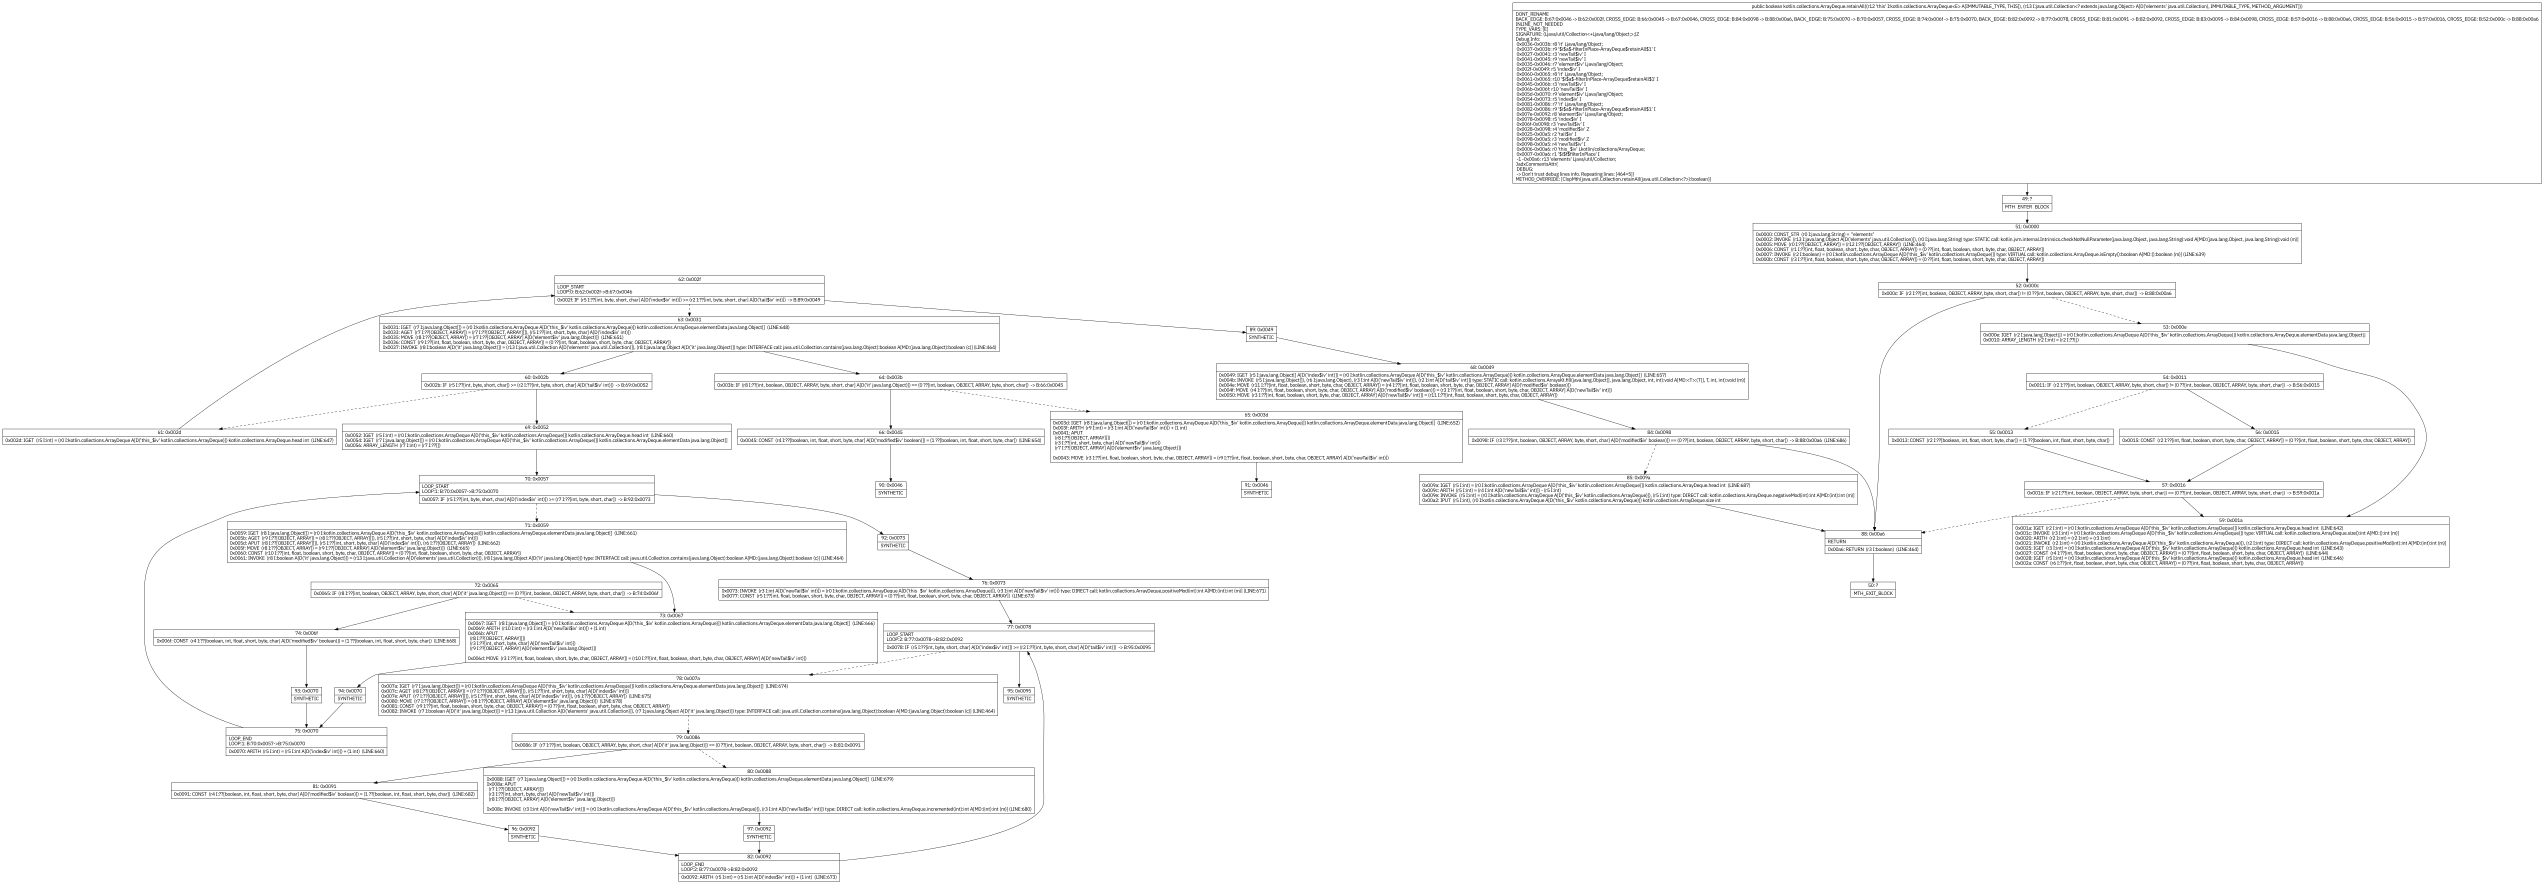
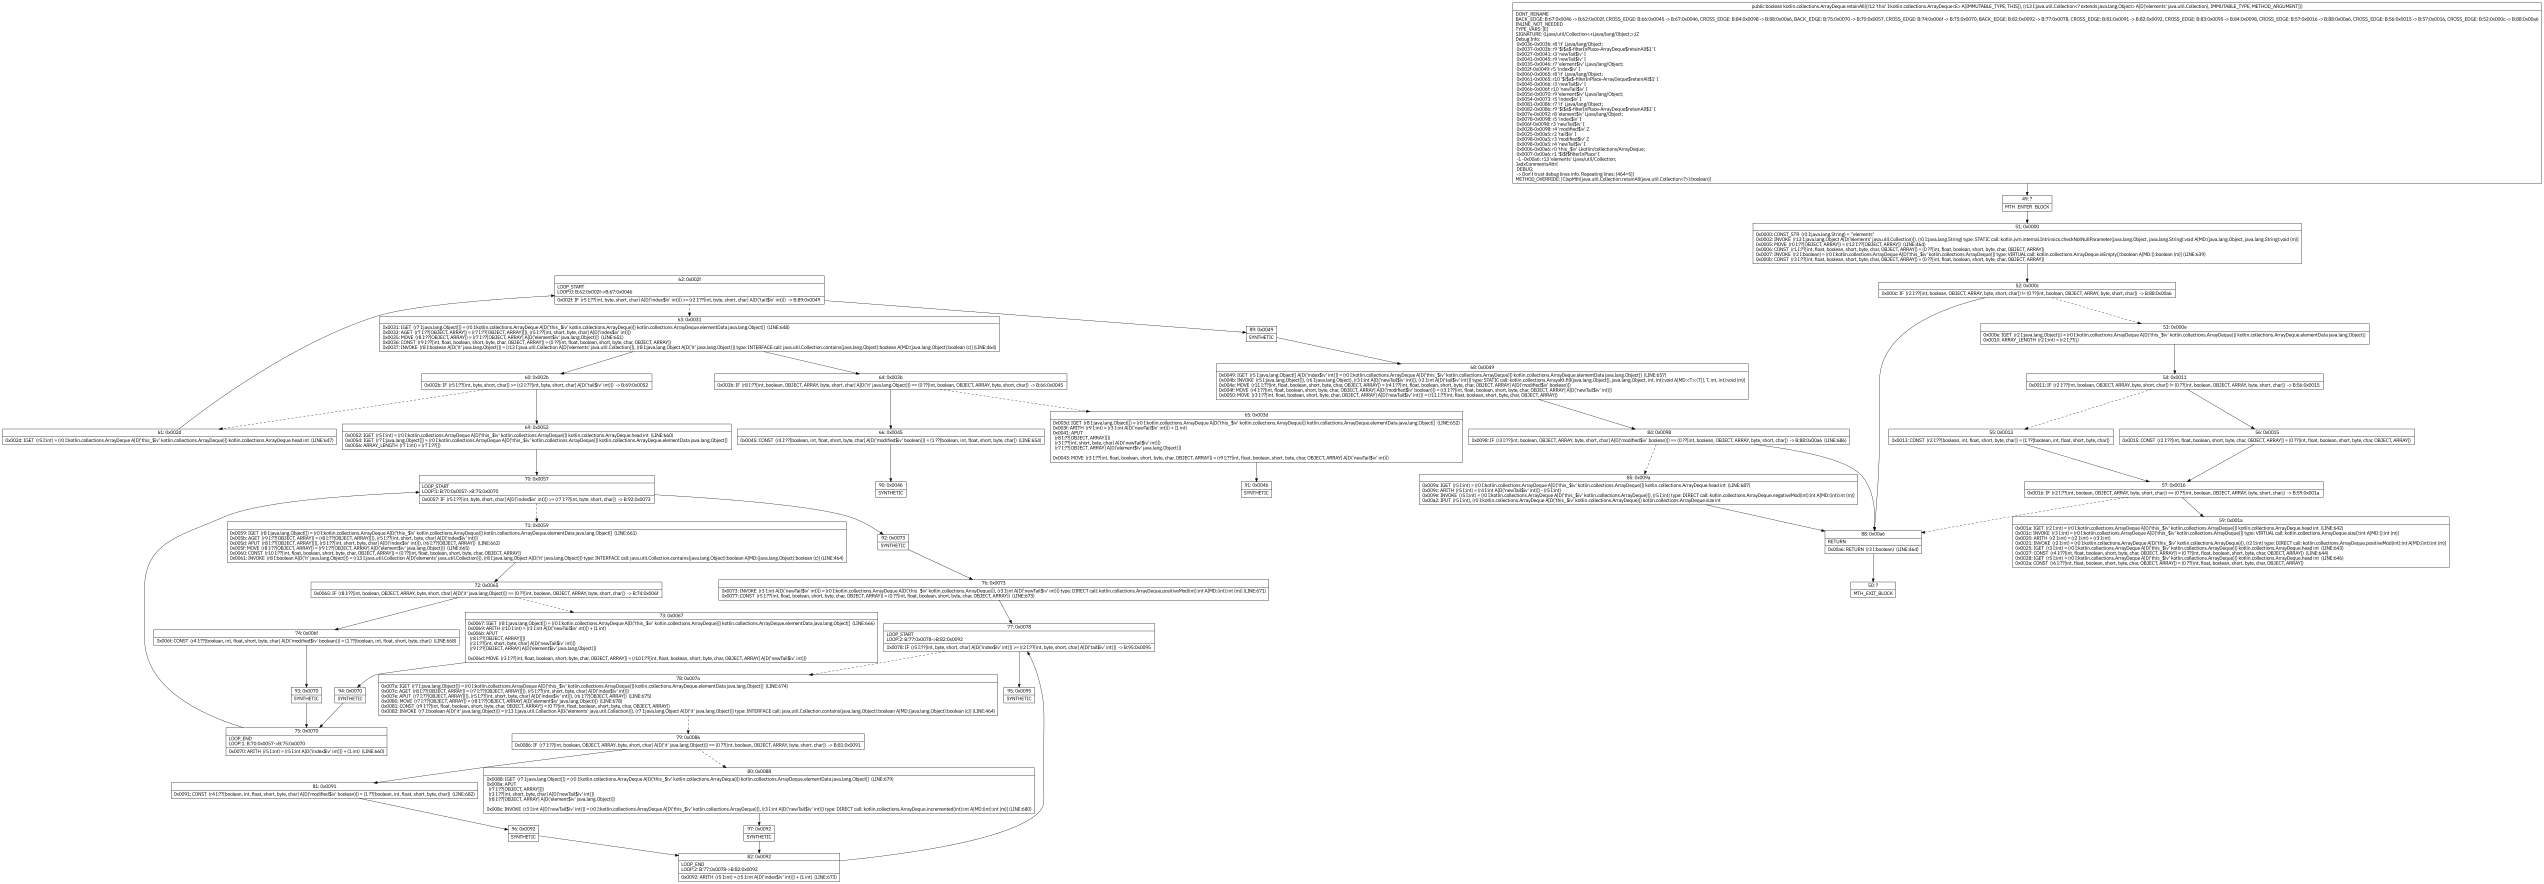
(2403, 394) -> (2175, 357)
(663, 577) -> (506, 571)
